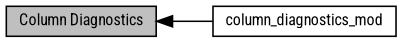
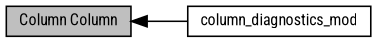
(81, 21) -> (69, 21)
